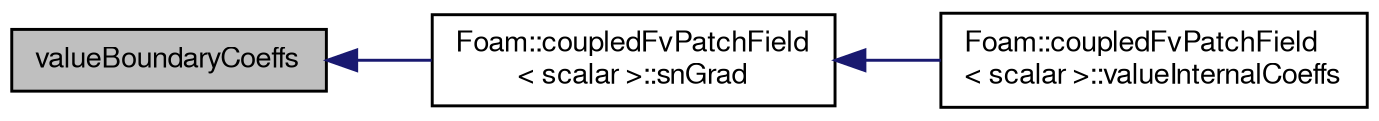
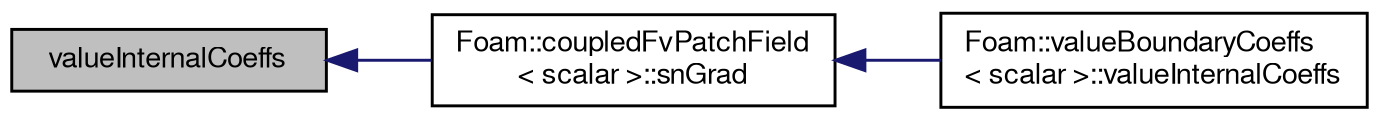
(169, 60) -> (169, 60)
(1154, 60) -> (1154, 60)
